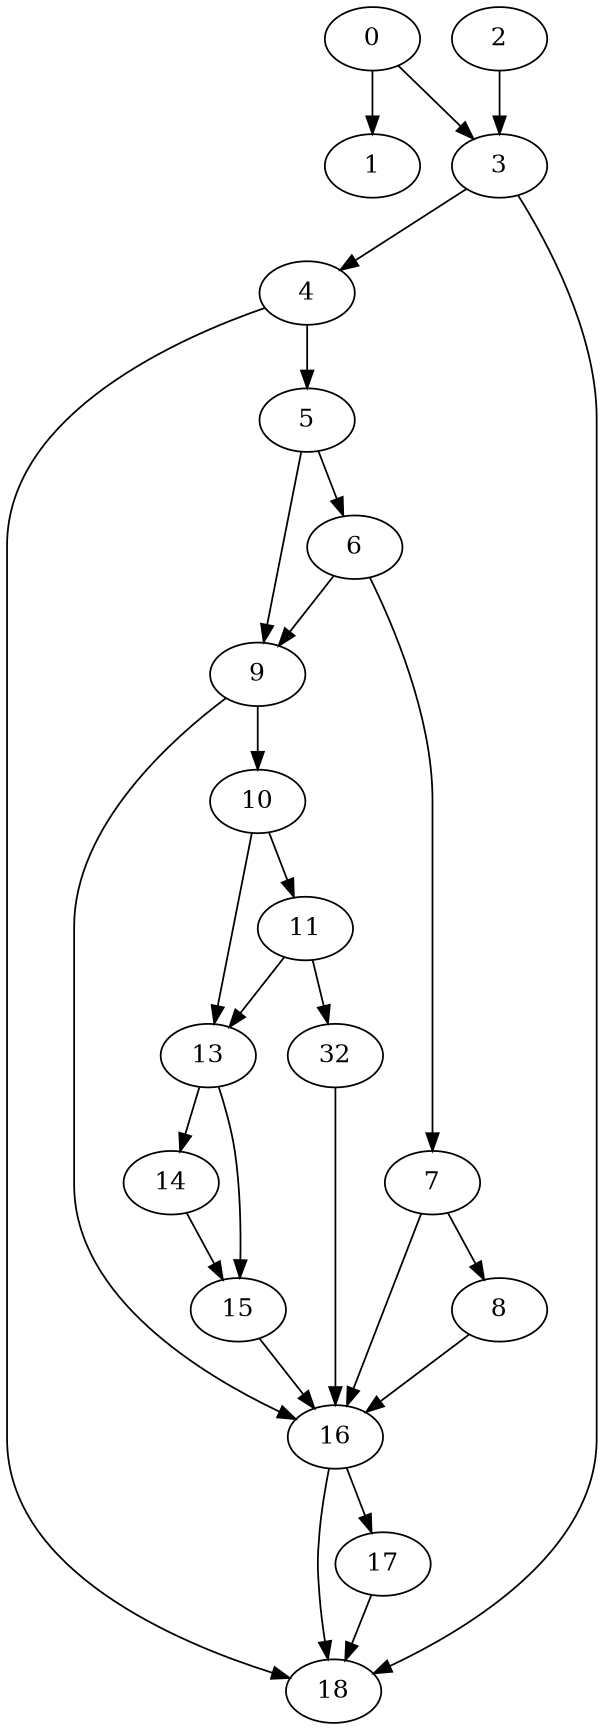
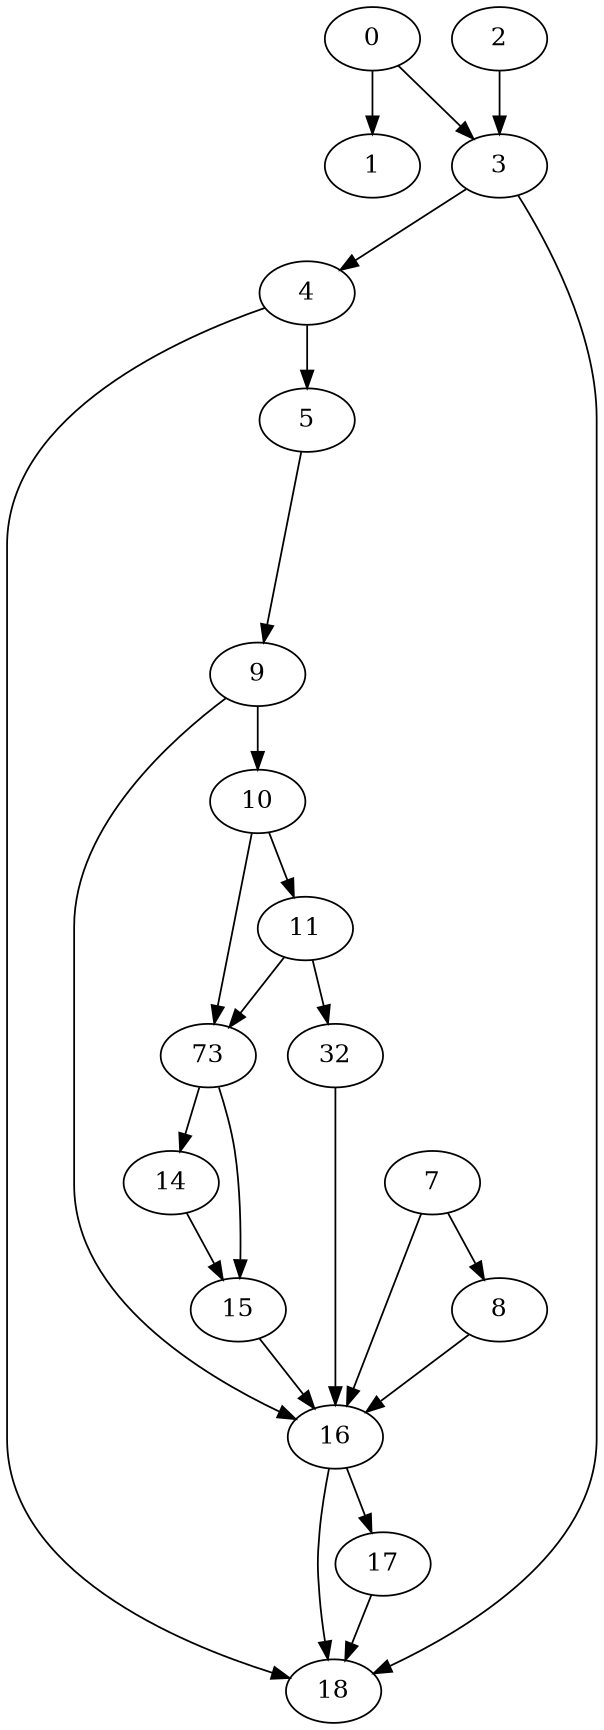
(355, 547) -> none
(208, 1056) -> (208, 1056)
